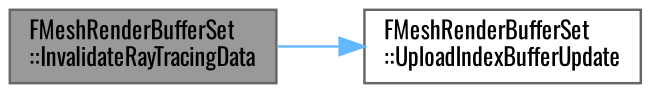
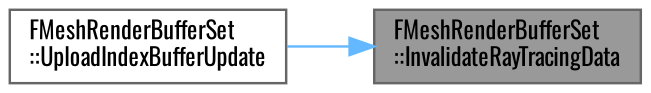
(308, 46) -> (318, 46)
